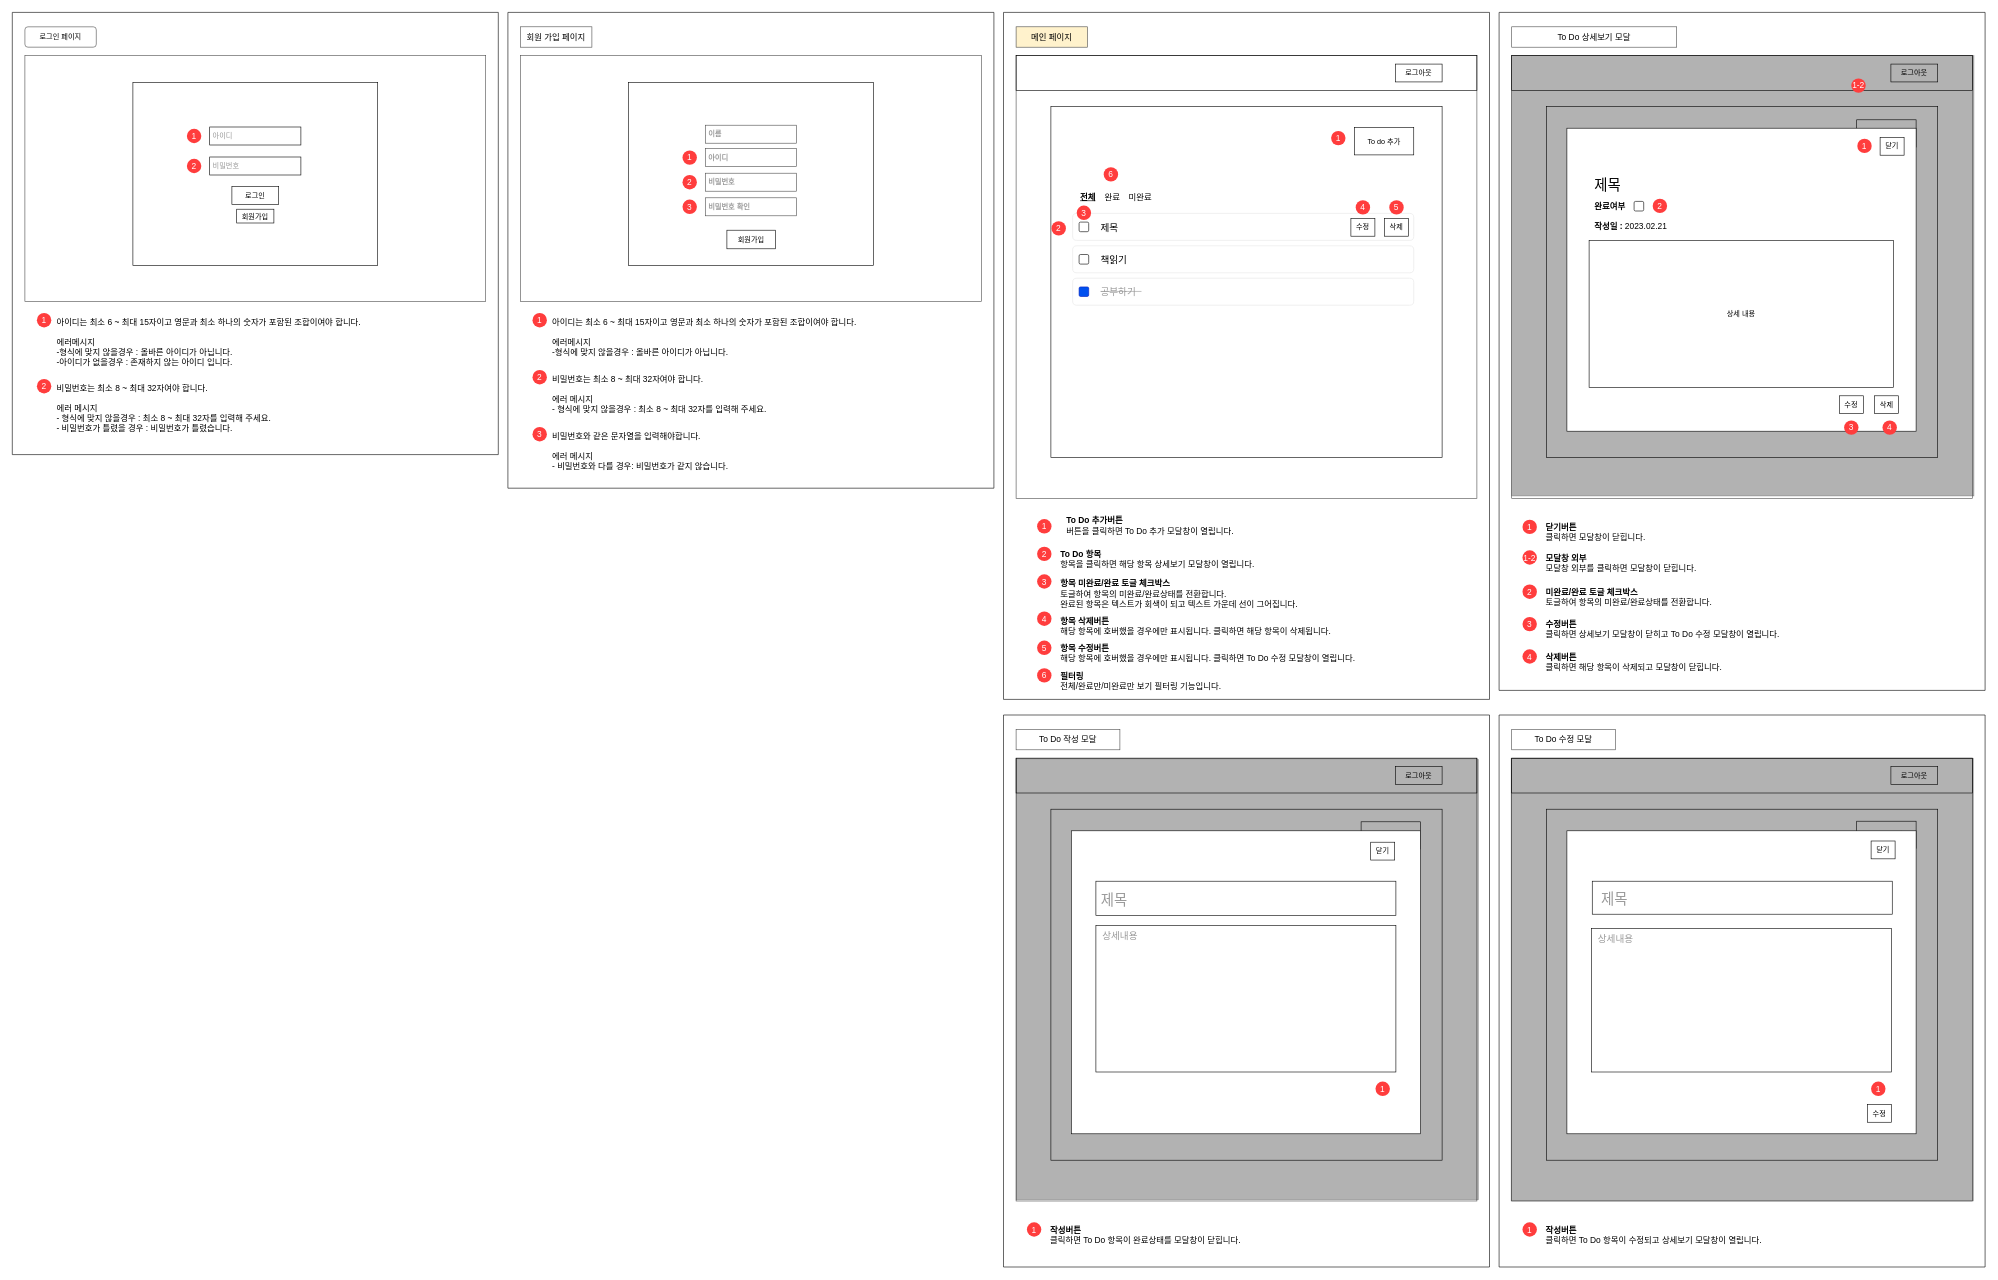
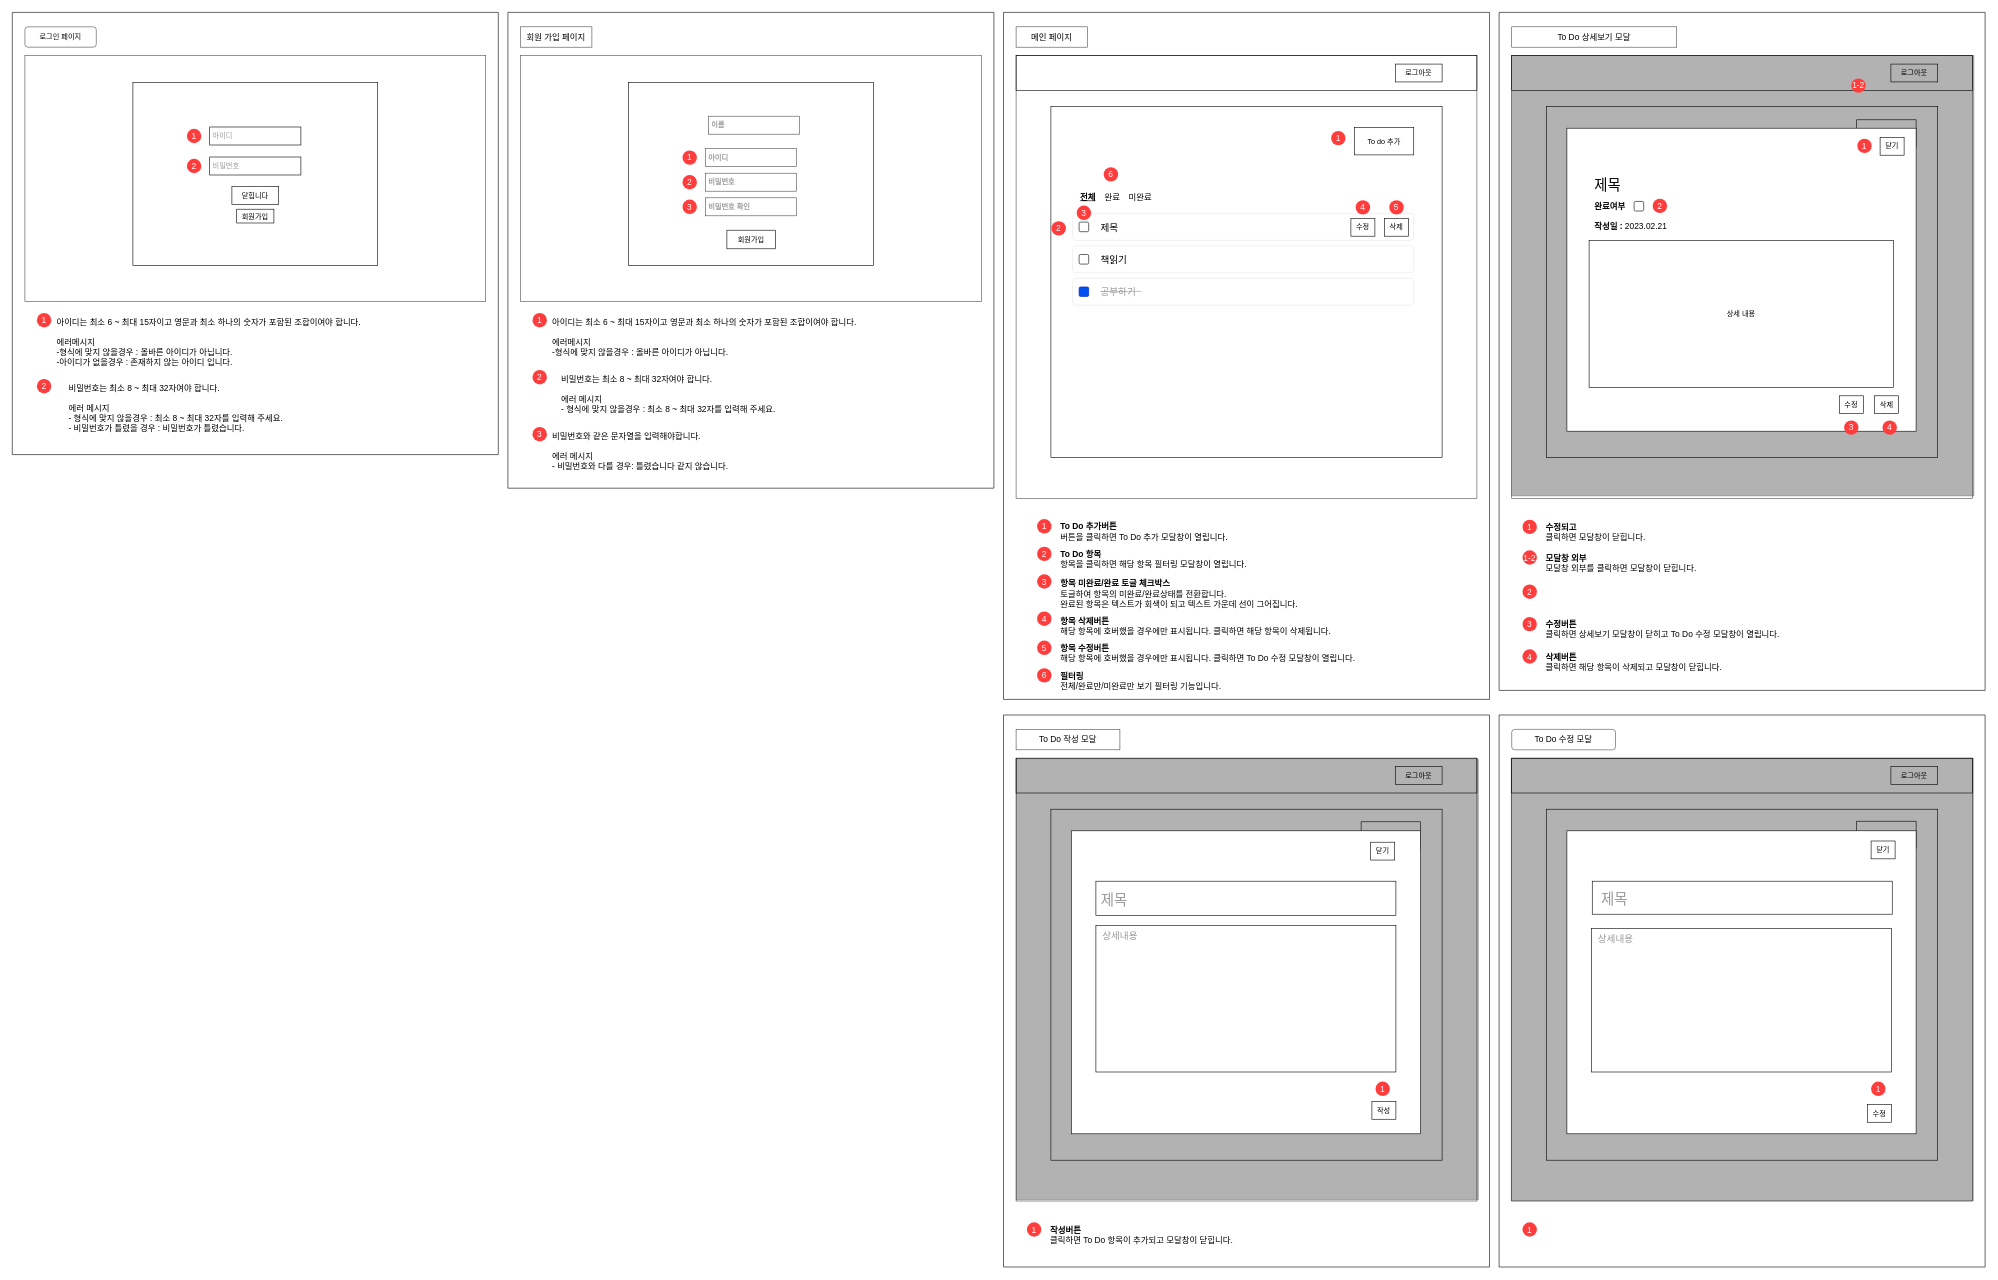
(1052, 37) -> (1052, 37)
(751, 134) -> (754, 125)
(255, 195) -> (255, 195)
(671, 394) -> (680, 394)
(176, 409) -> (188, 409)
(649, 446) -> (649, 446)
(1160, 525) -> (1154, 531)
(1600, 532) -> (1600, 532)
(1166, 559) -> (1162, 559)
(1640, 597) -> none
(1564, 740) -> (1564, 740)
none -> (1384, 1110)
(1153, 1235) -> (1148, 1235)
(1666, 1235) -> none
